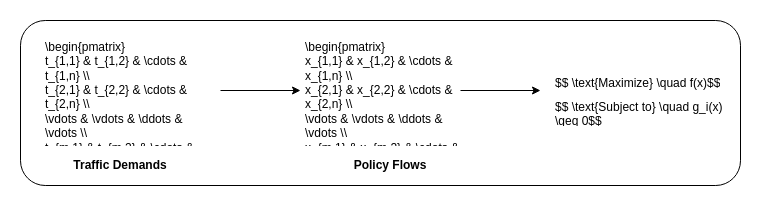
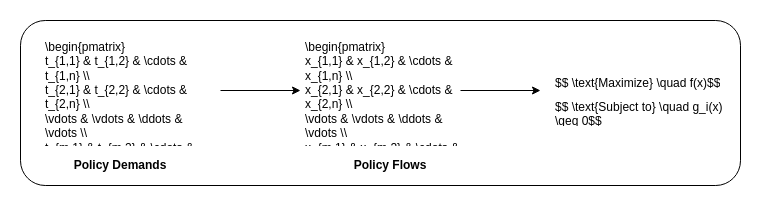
(121, 166) -> (121, 166)
